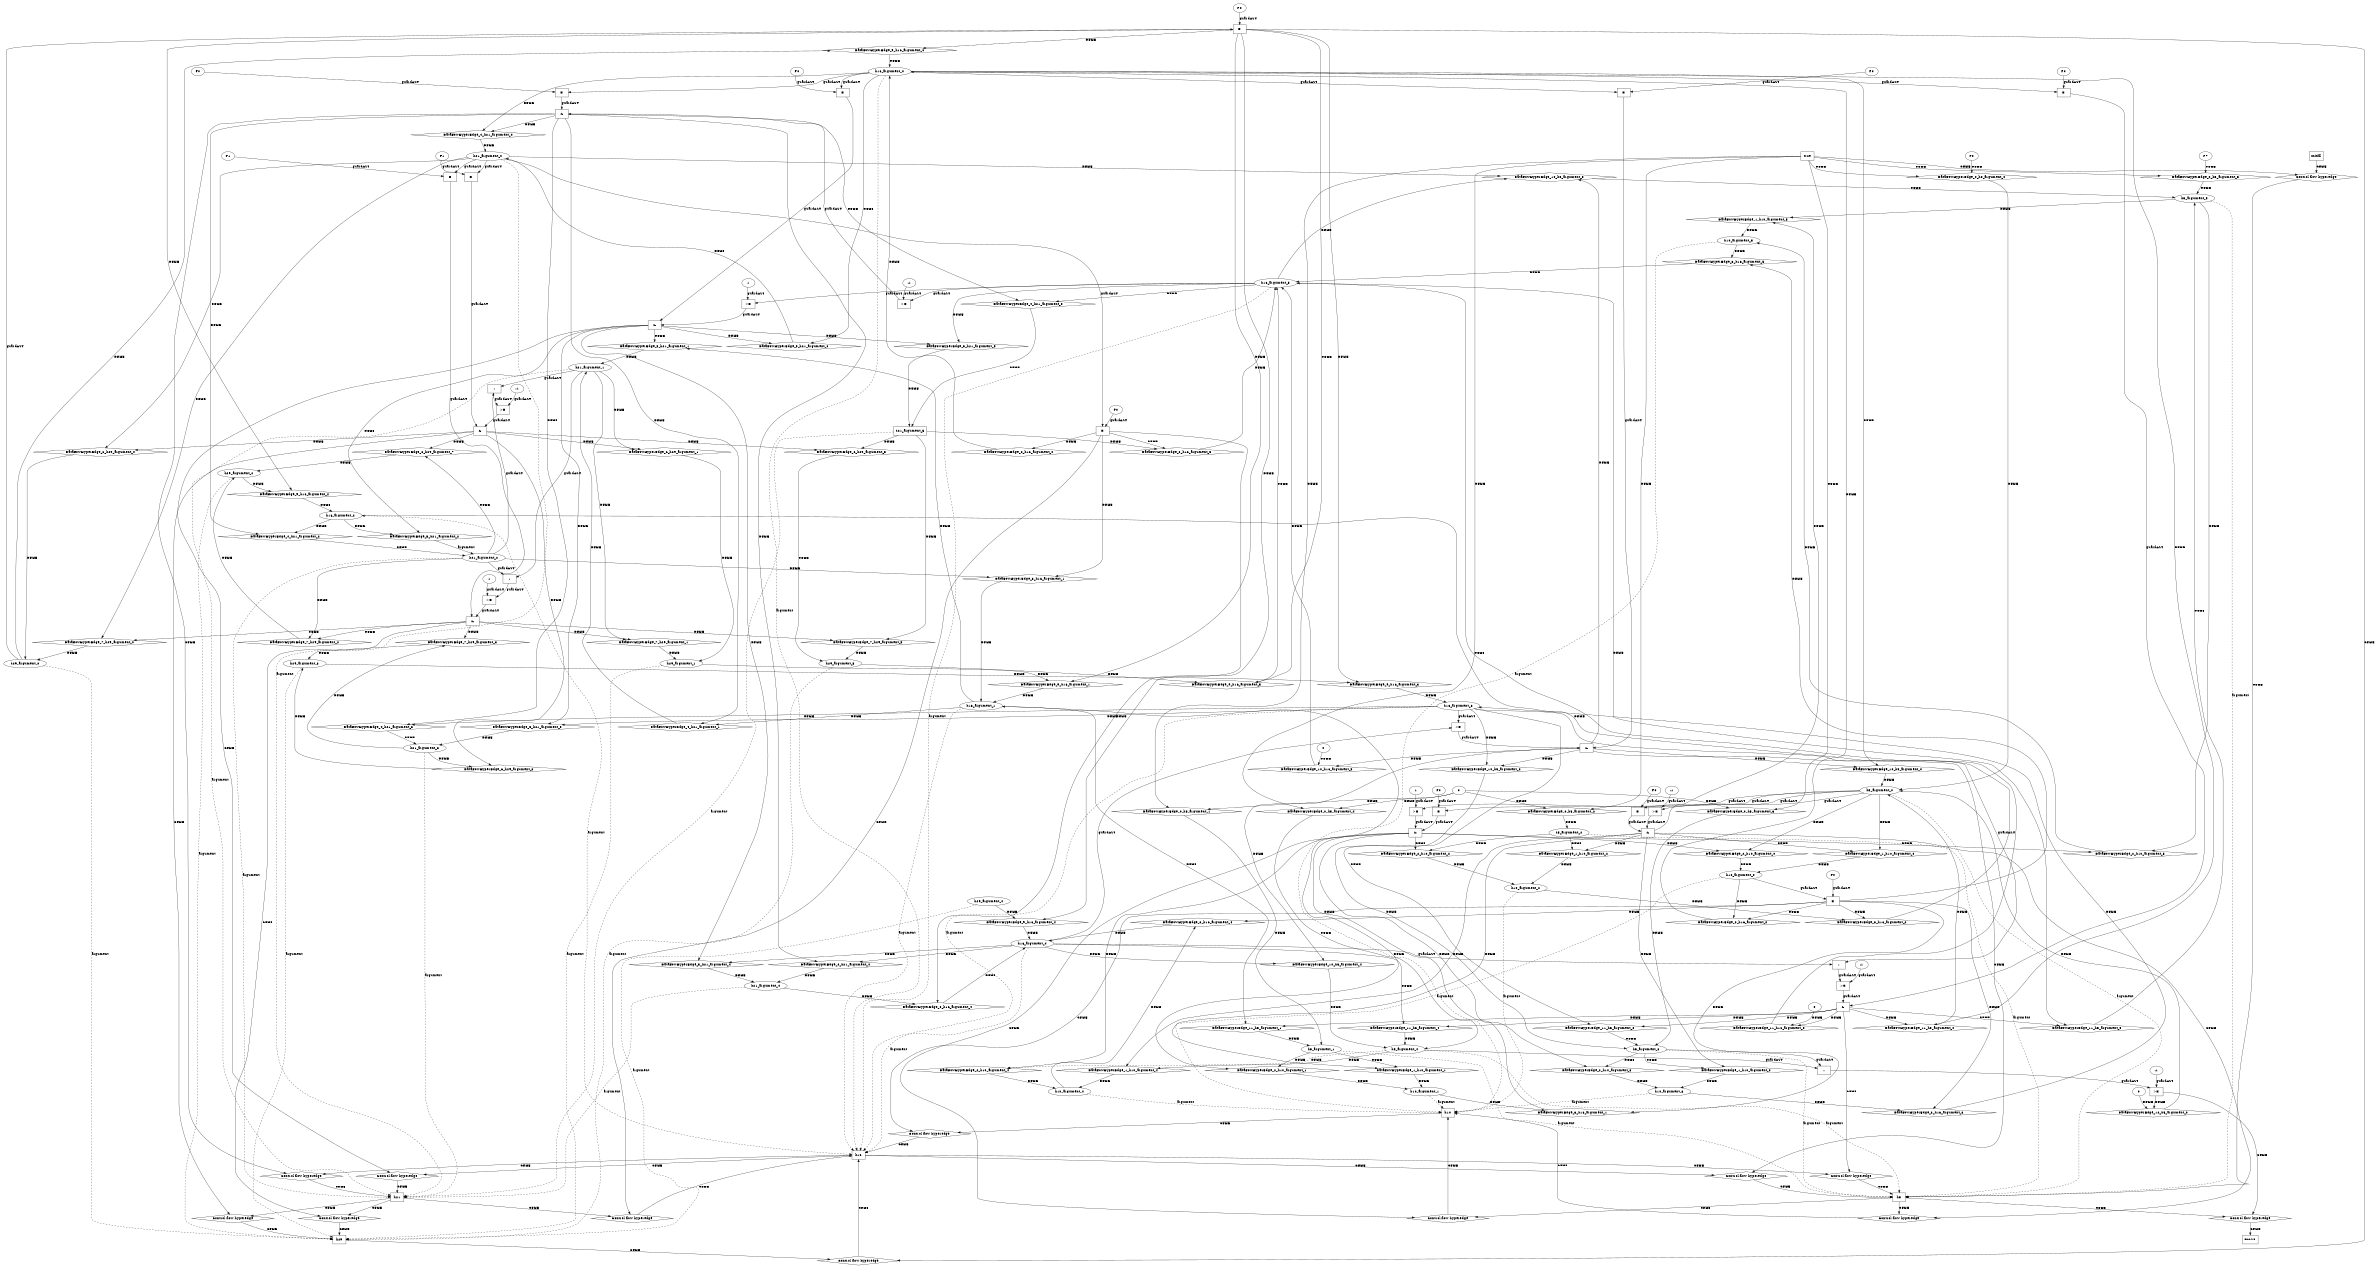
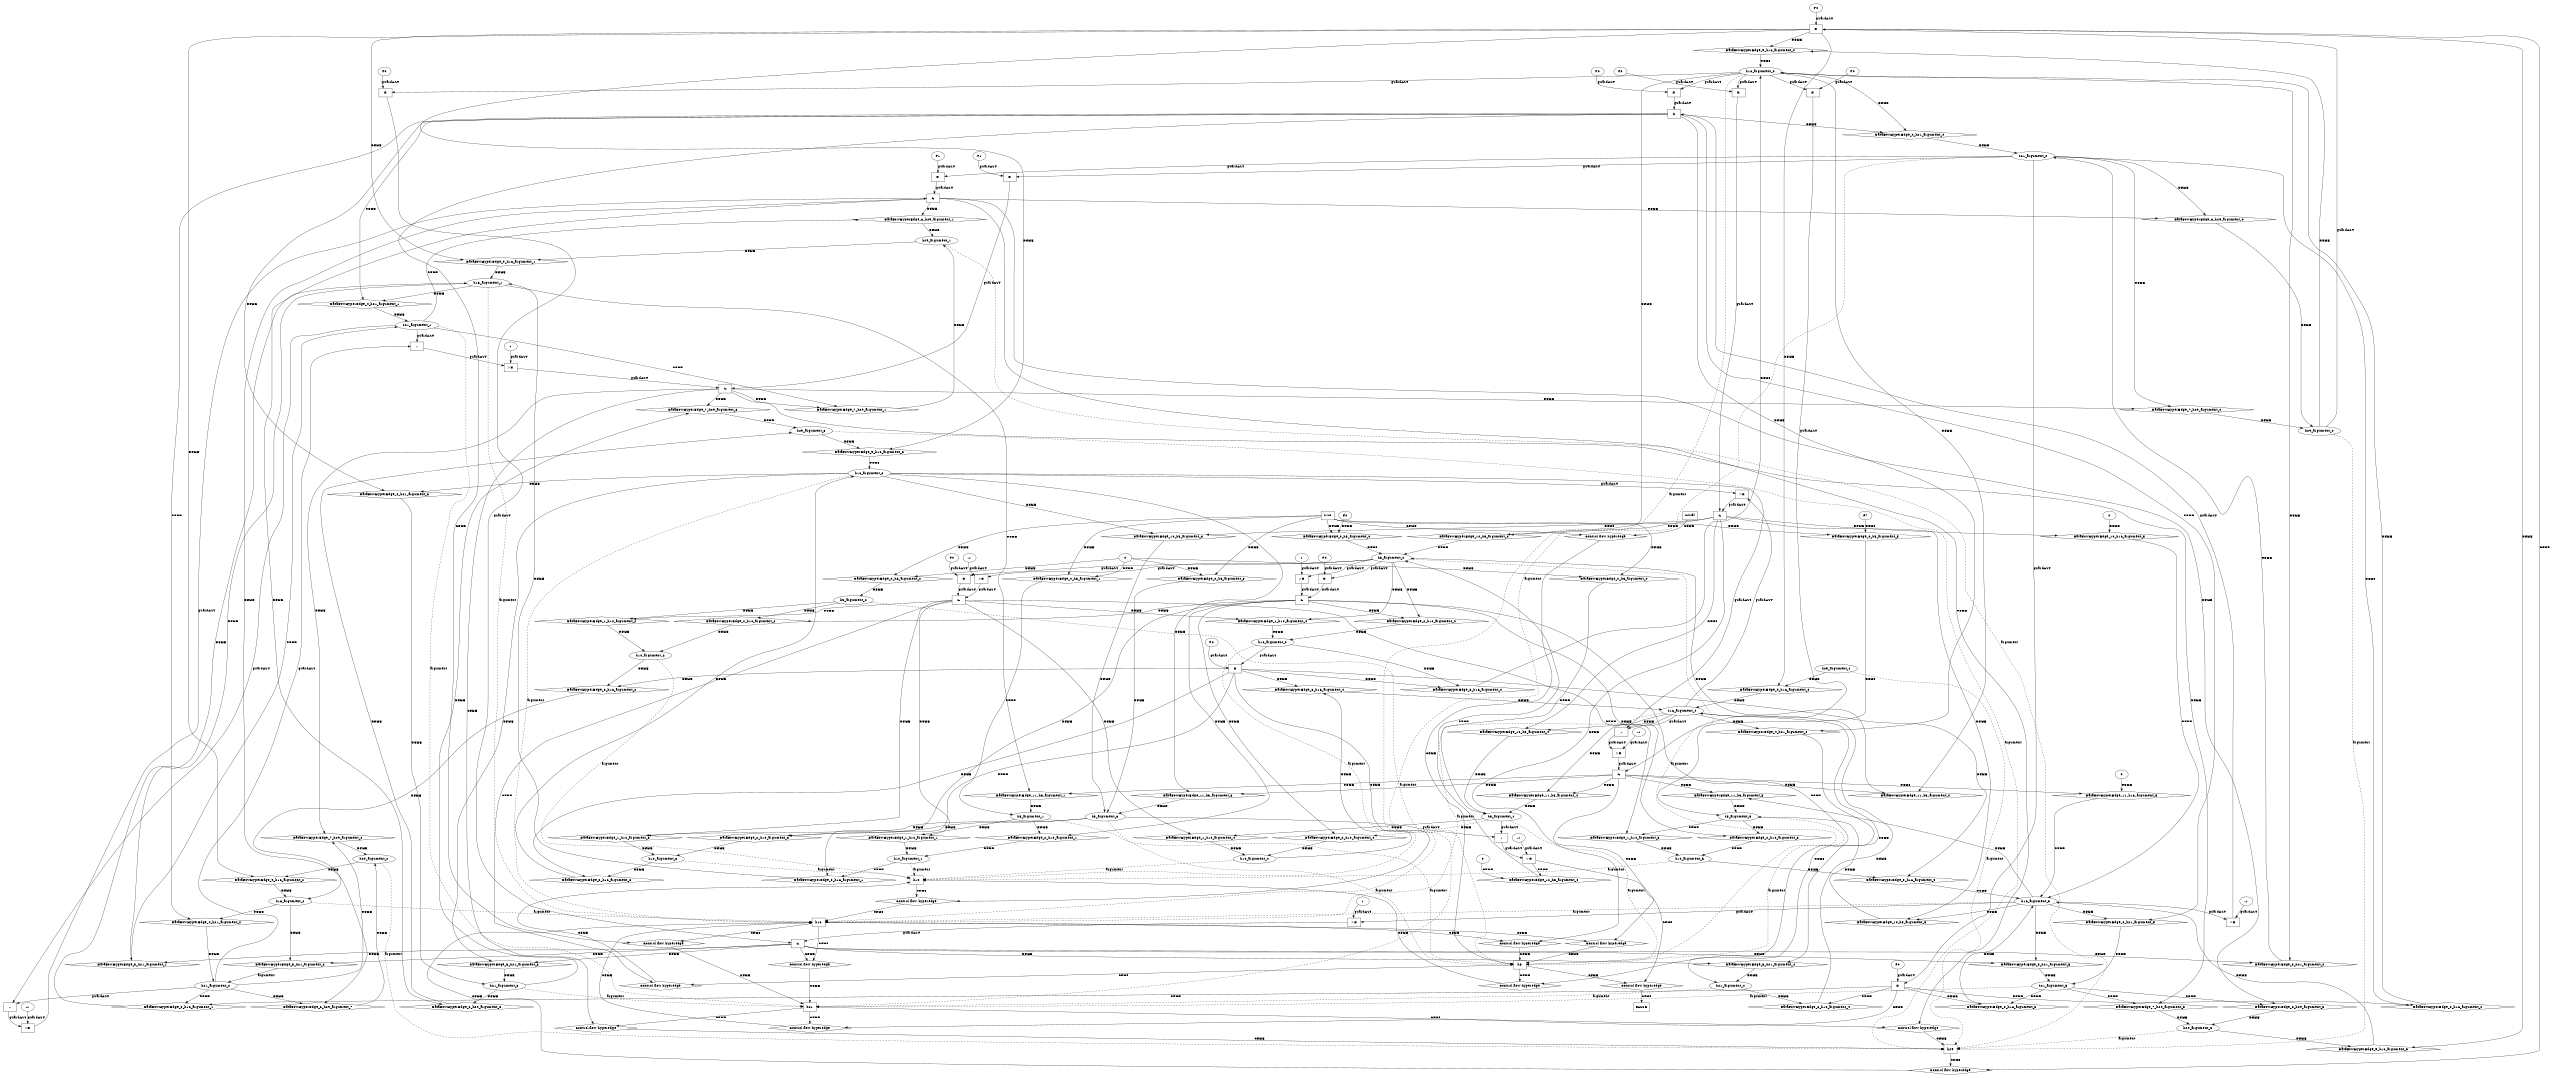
(1004, 166) -> (2365, 473)
(910, 431) -> (2053, 986)
(241, 850) -> none
